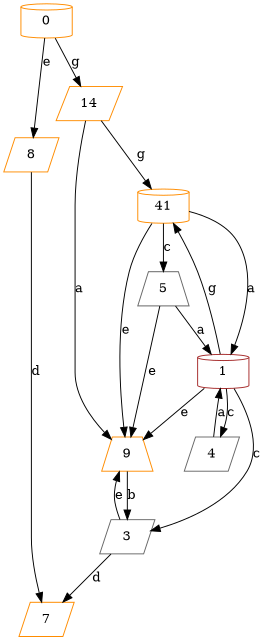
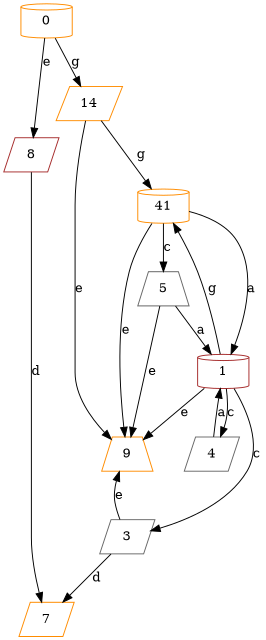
(31, 155) -> (31, 155)
(79, 289) -> (79, 289)
(127, 491) -> none
